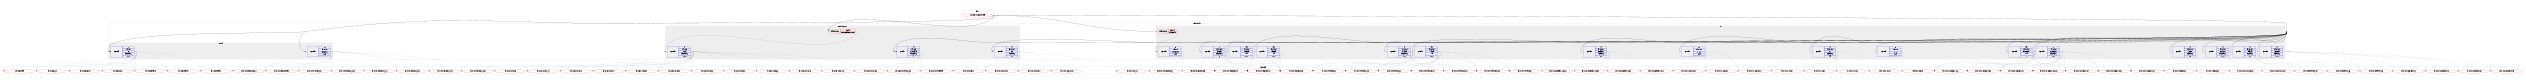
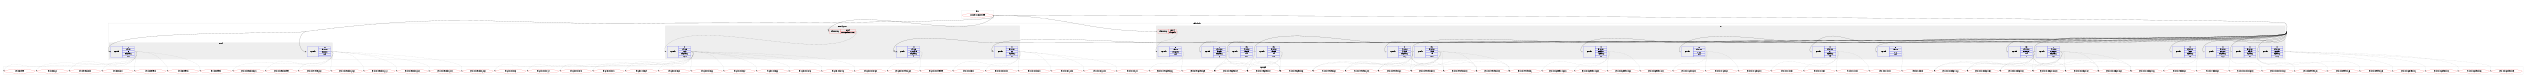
(85, 71) -> (85, 71)
(1067, 71) -> (1067, 71)
none -> (1100, 71)
